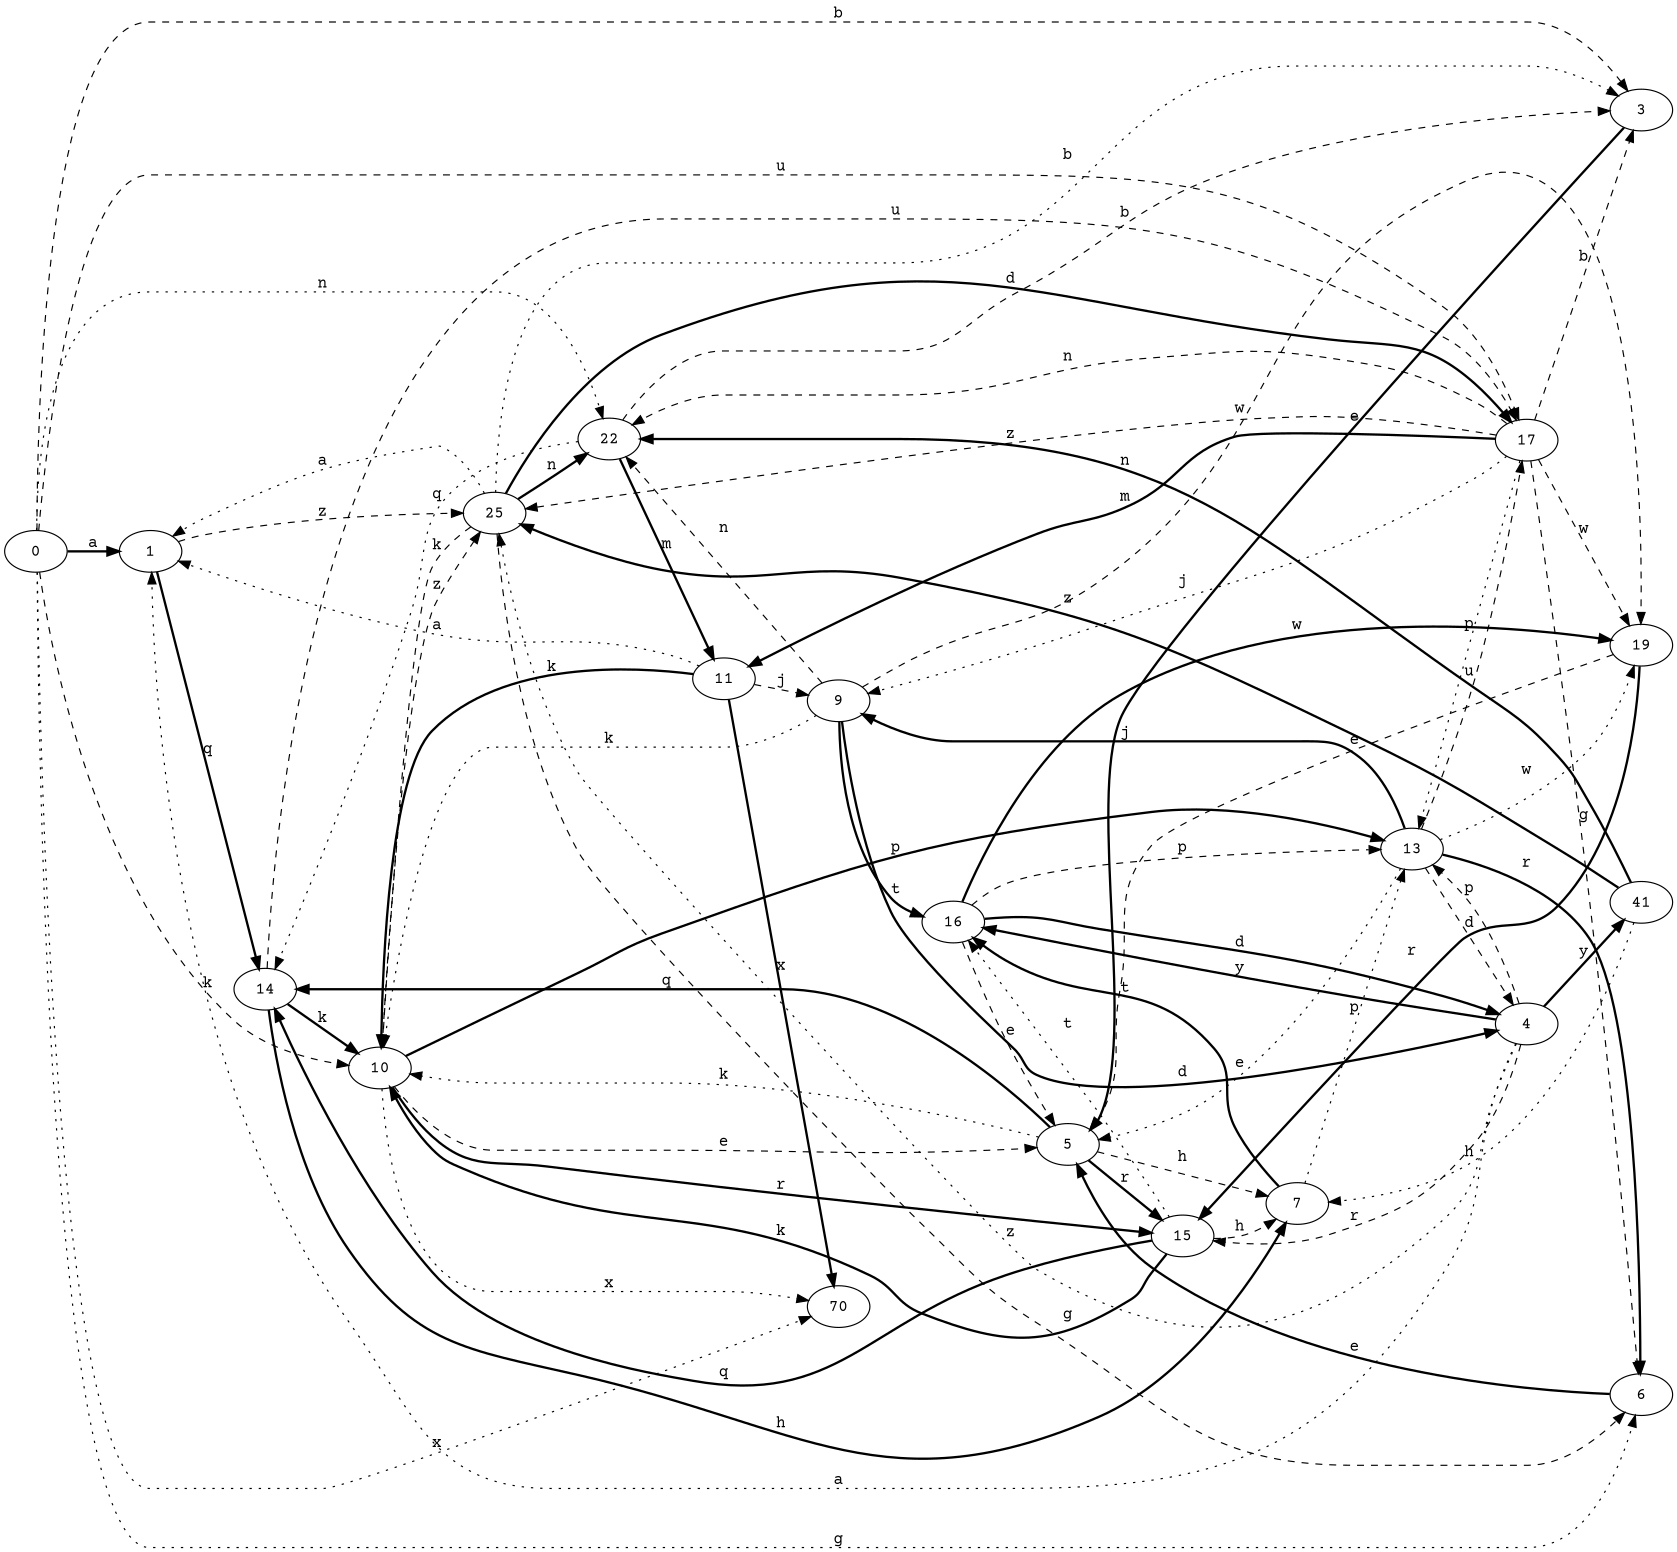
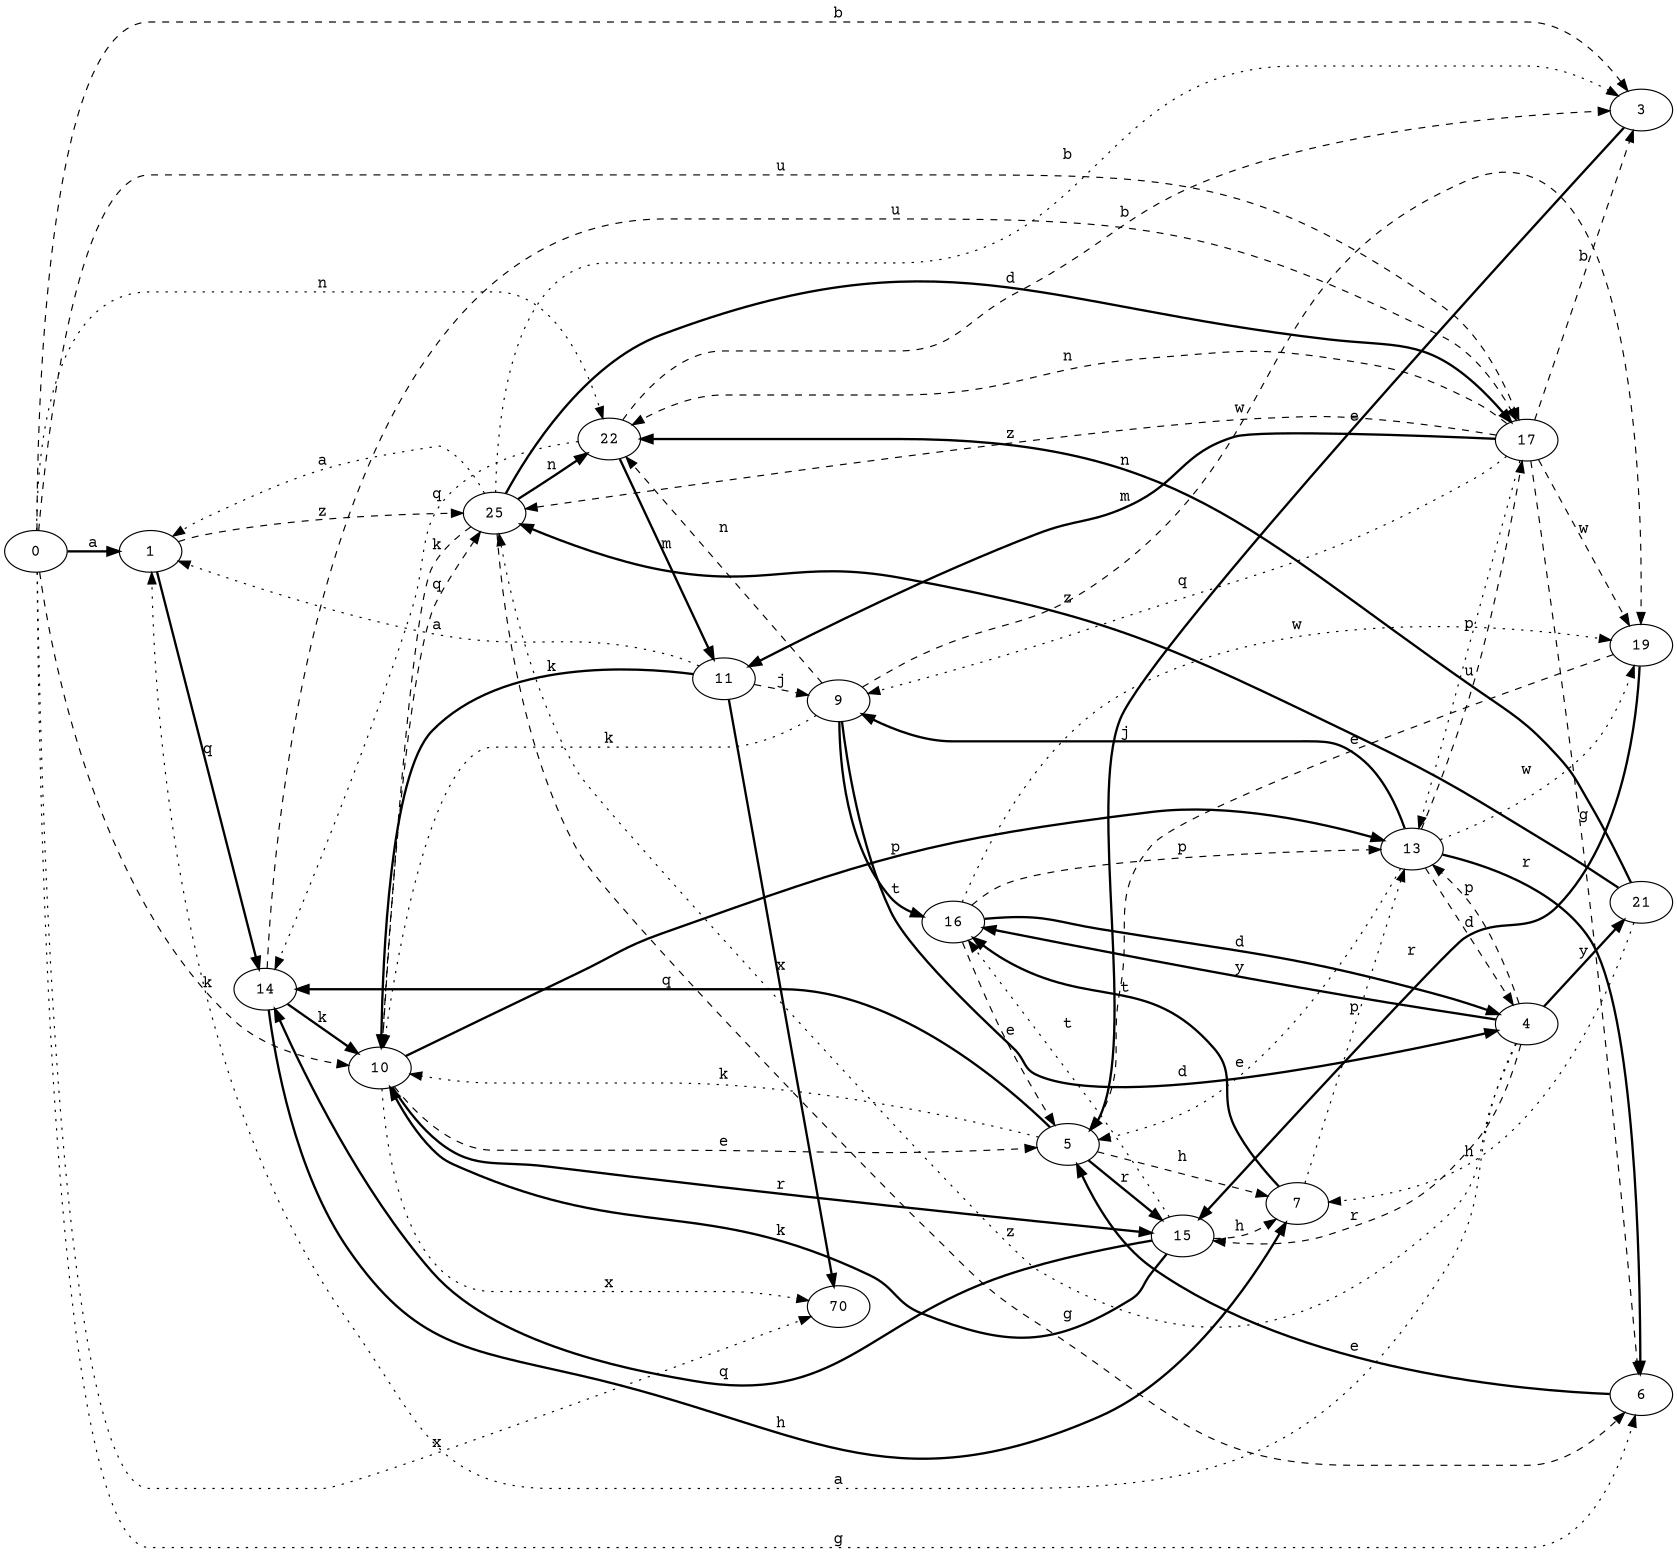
(1183, 581) -> (1183, 581)
(437, 584) -> (437, 584)
(1225, 653) -> (1225, 653)
(1641, 902) -> (1641, 902)
